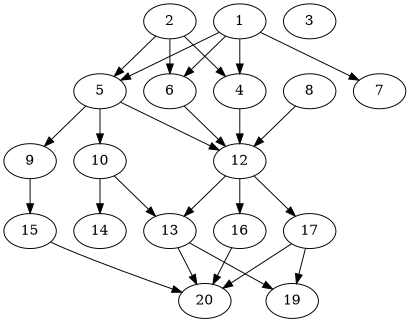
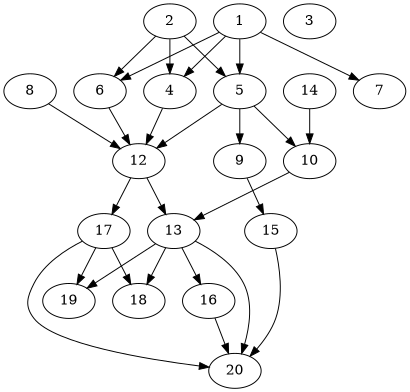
(100, 191) -> (310, 121)
(240, 191) -> (189, 262)
none -> (139, 301)
